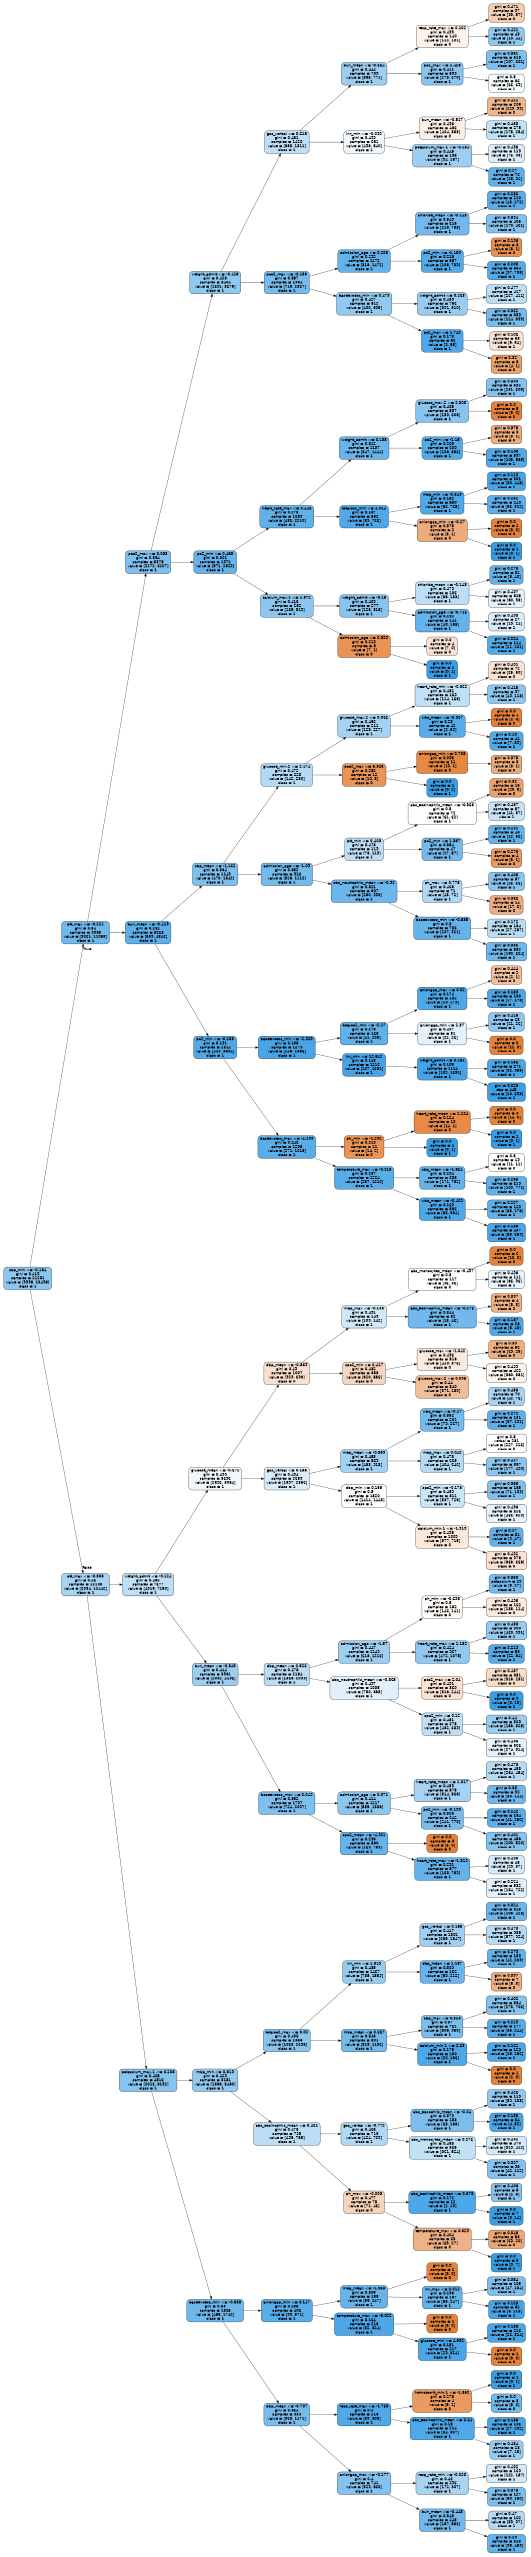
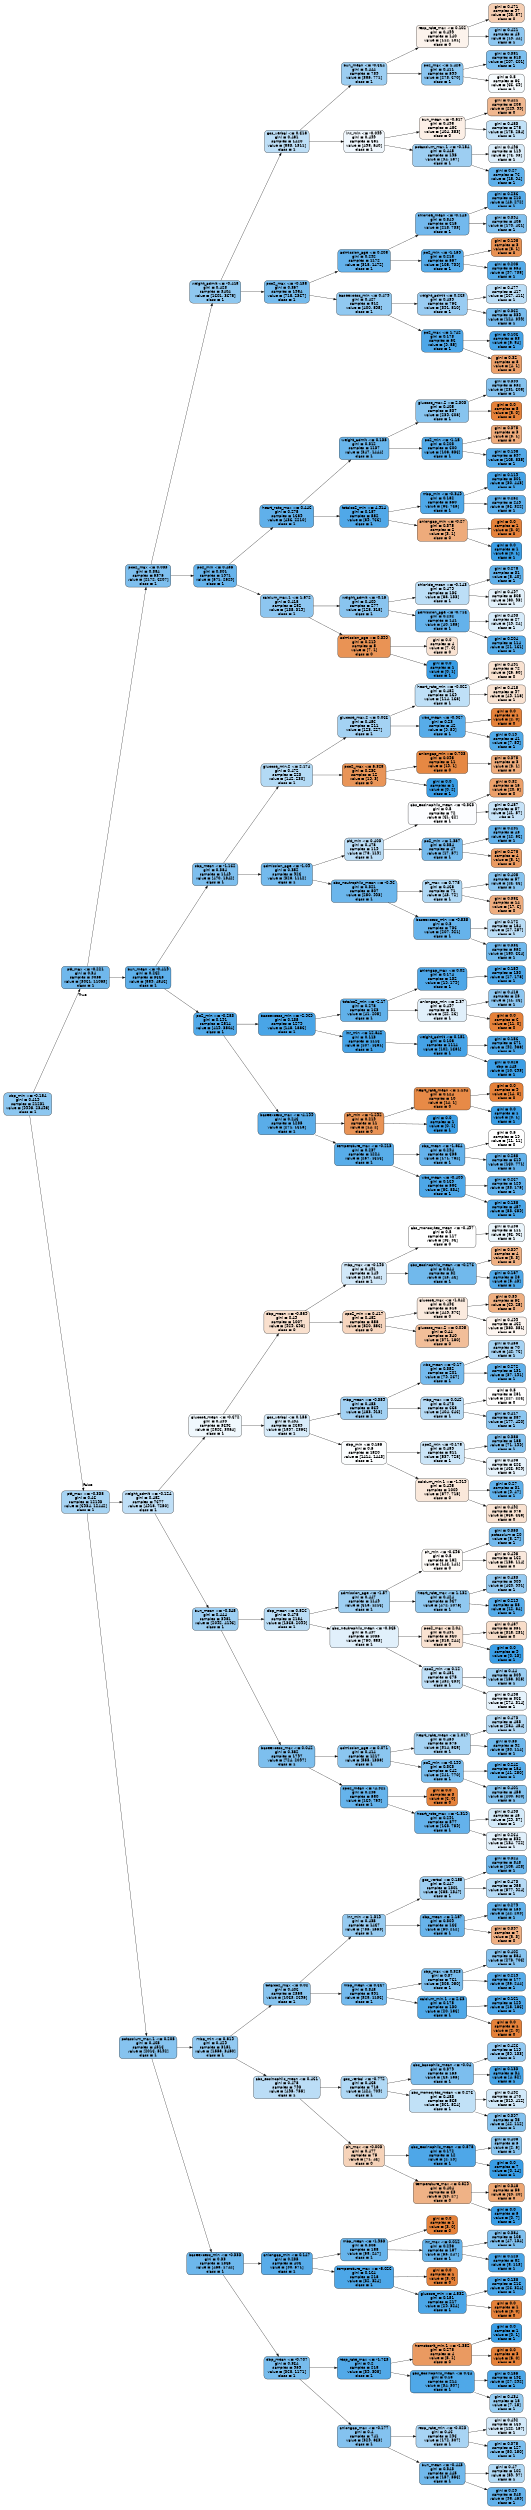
(506, 341) -> (506, 341)
(506, 694) -> (506, 694)
(506, 975) -> none
(506, 1256) -> none
(506, 1443) -> (506, 1397)
(506, 2403) -> (506, 2356)
